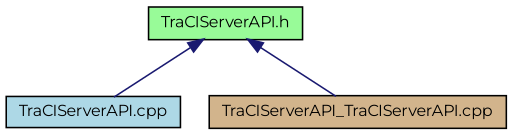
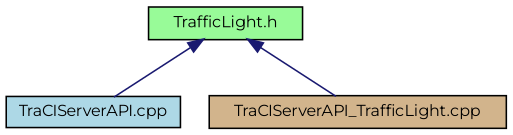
(226, 23) -> (226, 23)
(358, 112) -> (358, 112)
